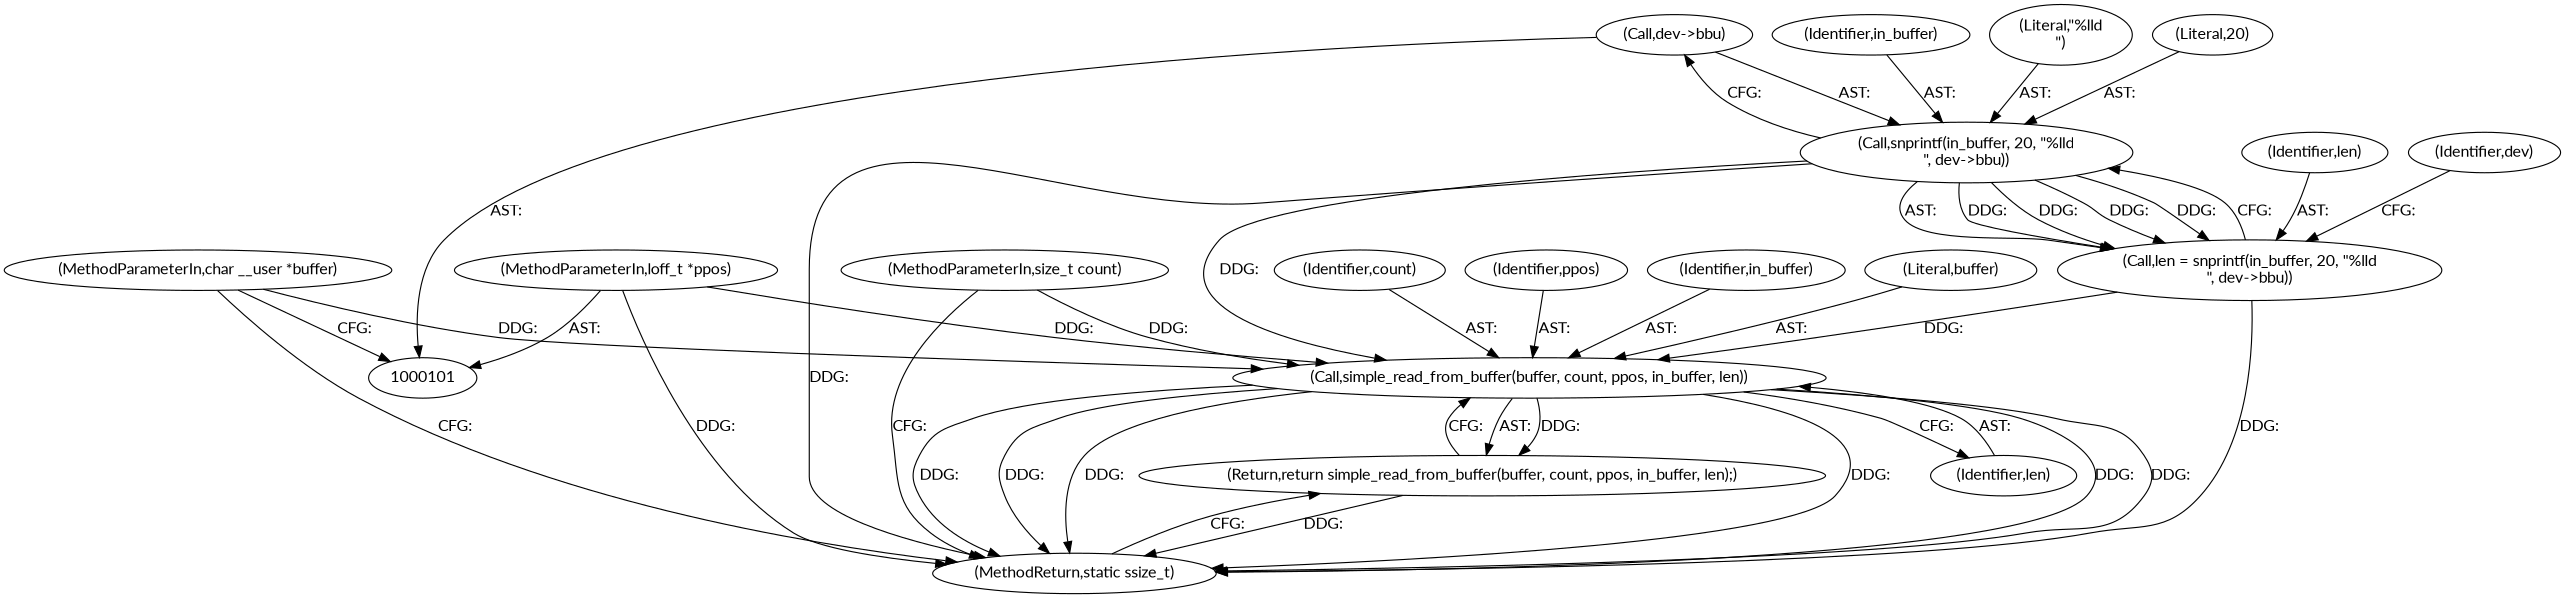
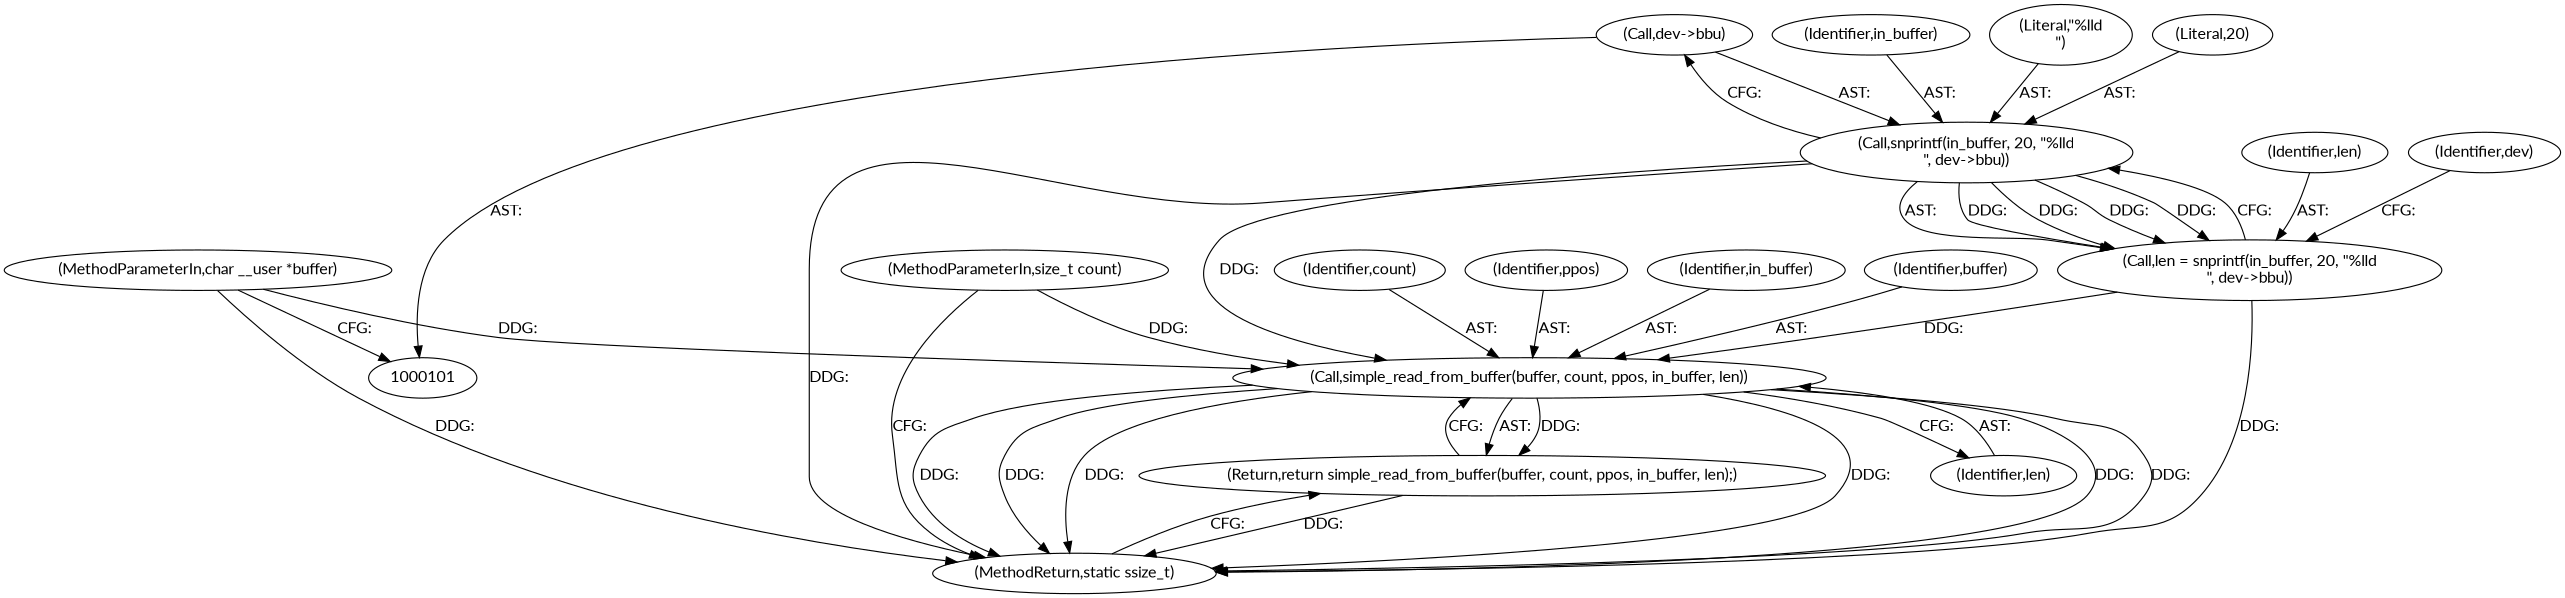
(616, 270) -> none
(1951, 270) -> (1951, 270)
(458, 427) -> (458, 427)
